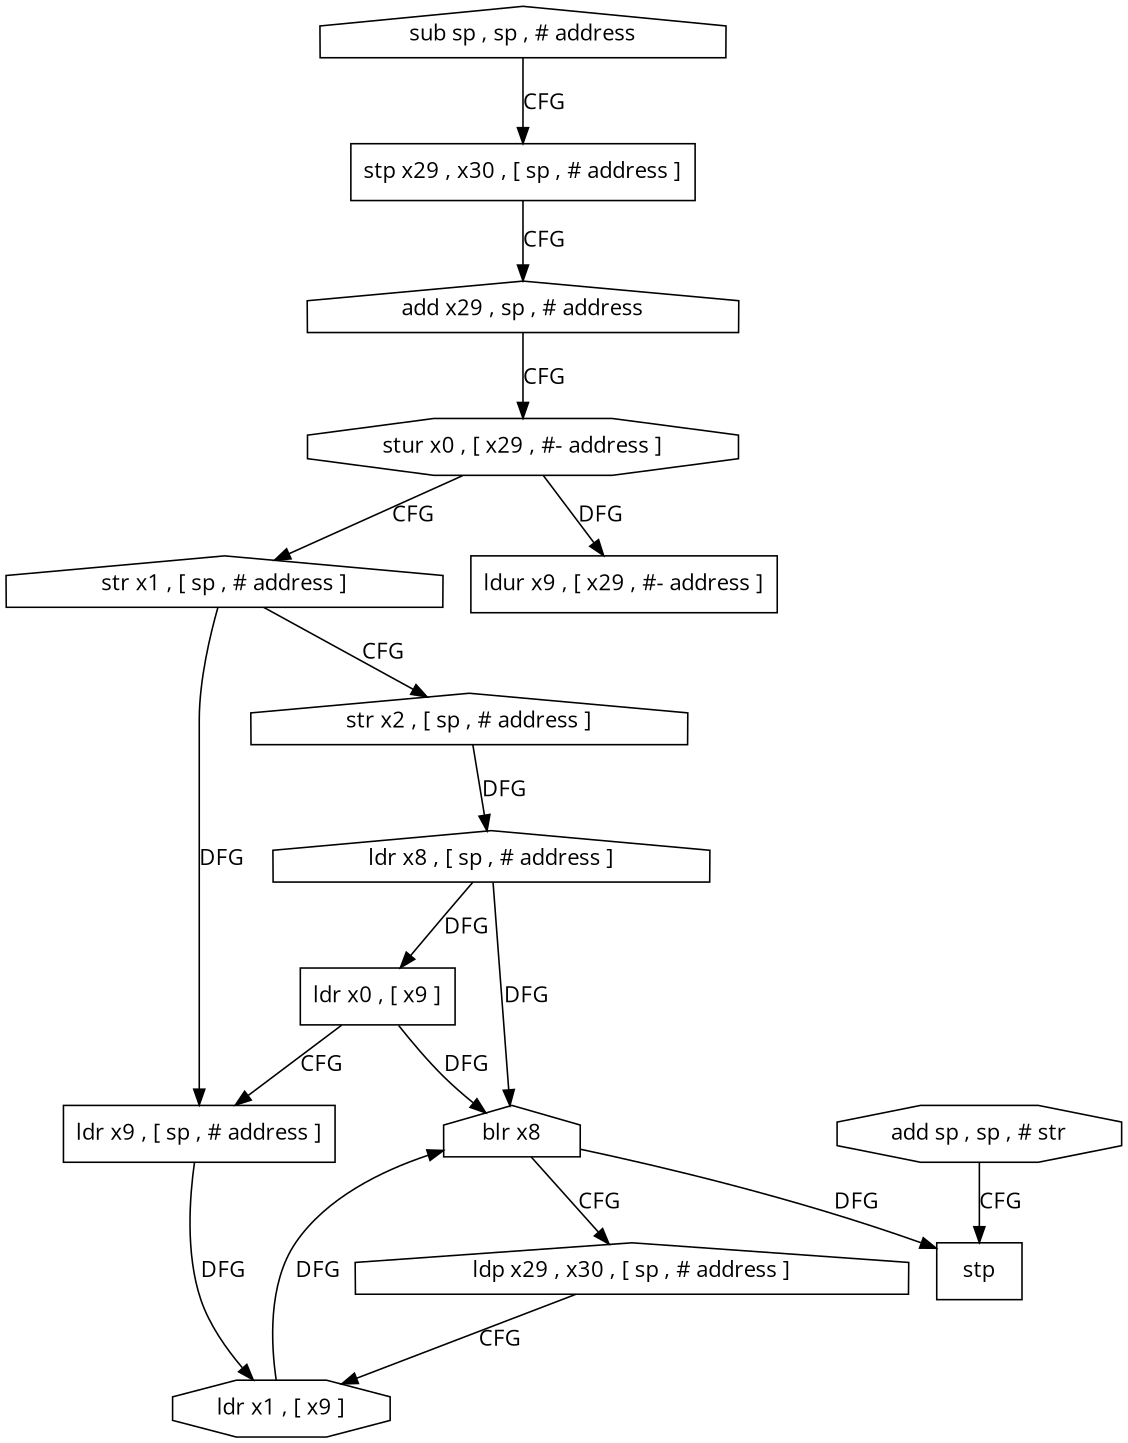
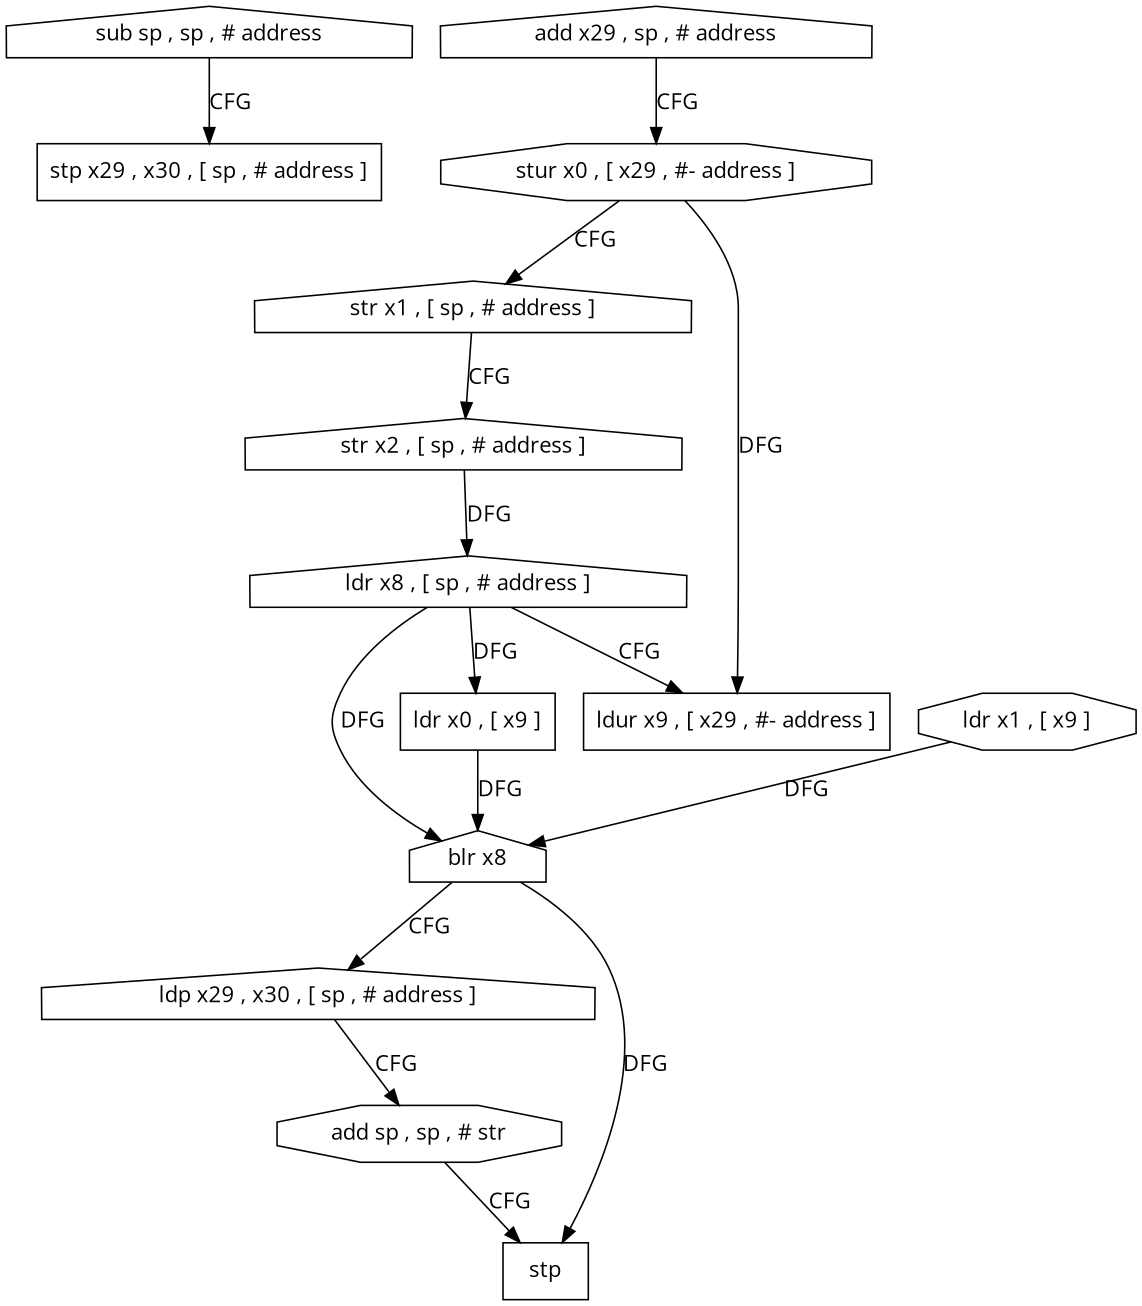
(523, 233) -> none
none -> (590, 647)
(199, 1134) -> none
(466, 1336) -> (362, 1056)
